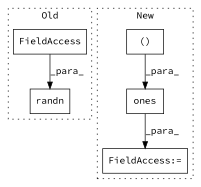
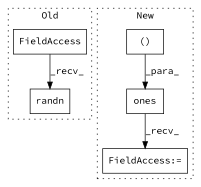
(67, 72) -> (67, 72)
(162, 131) -> (162, 131)
